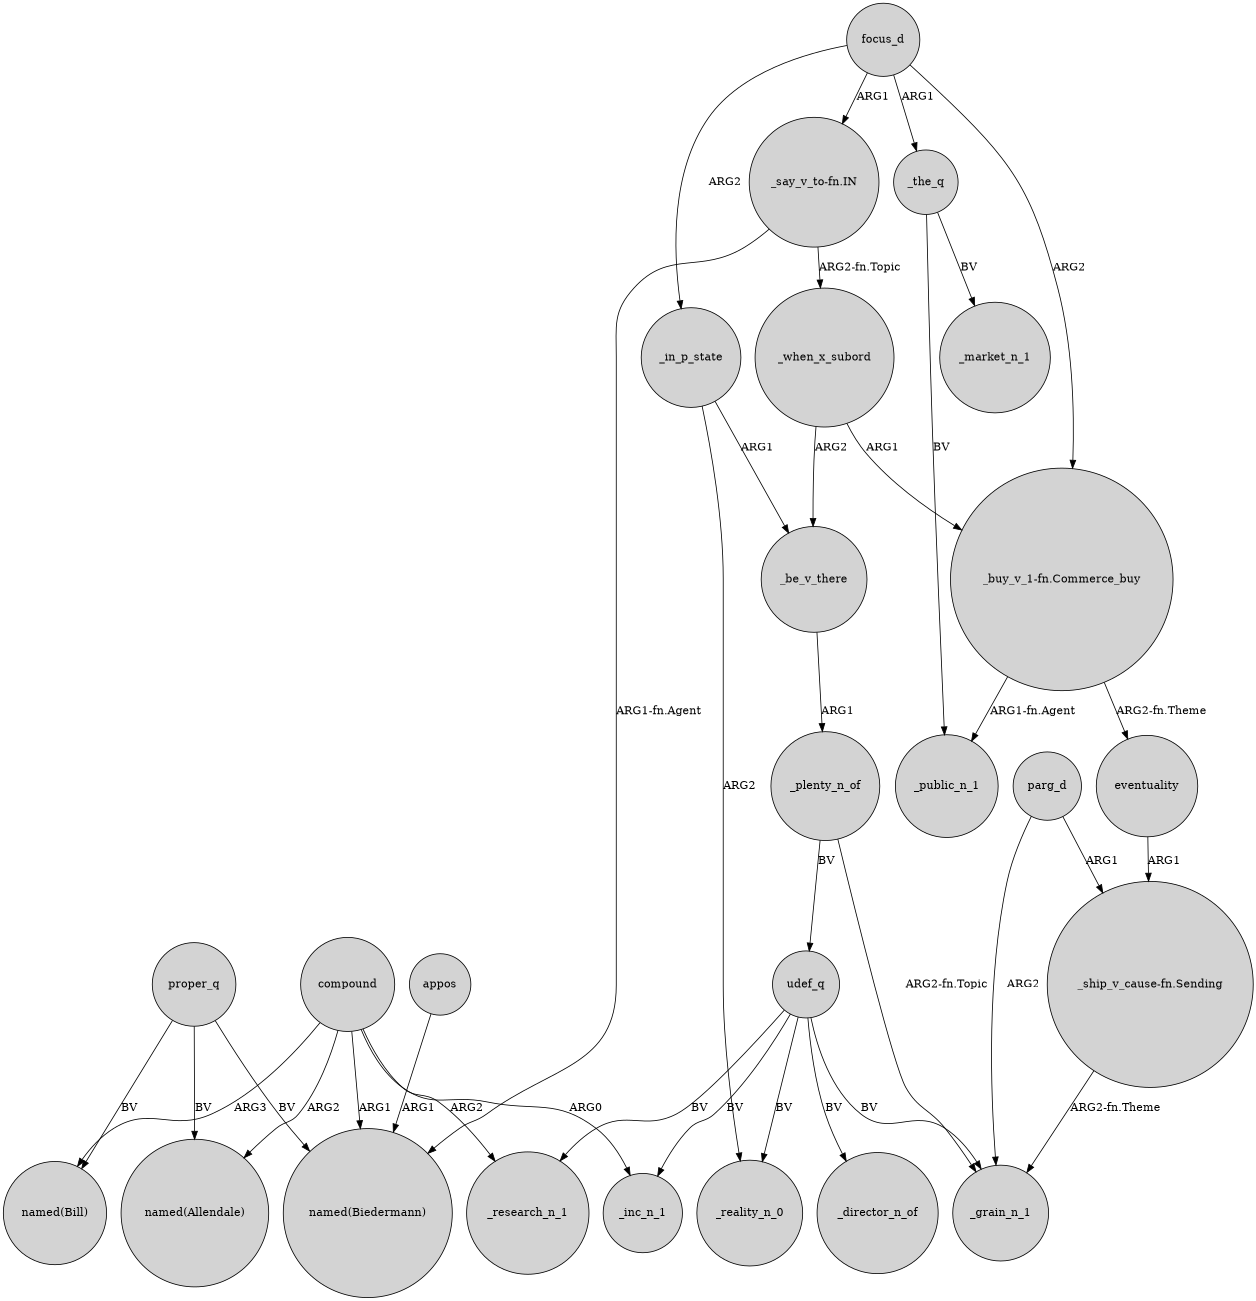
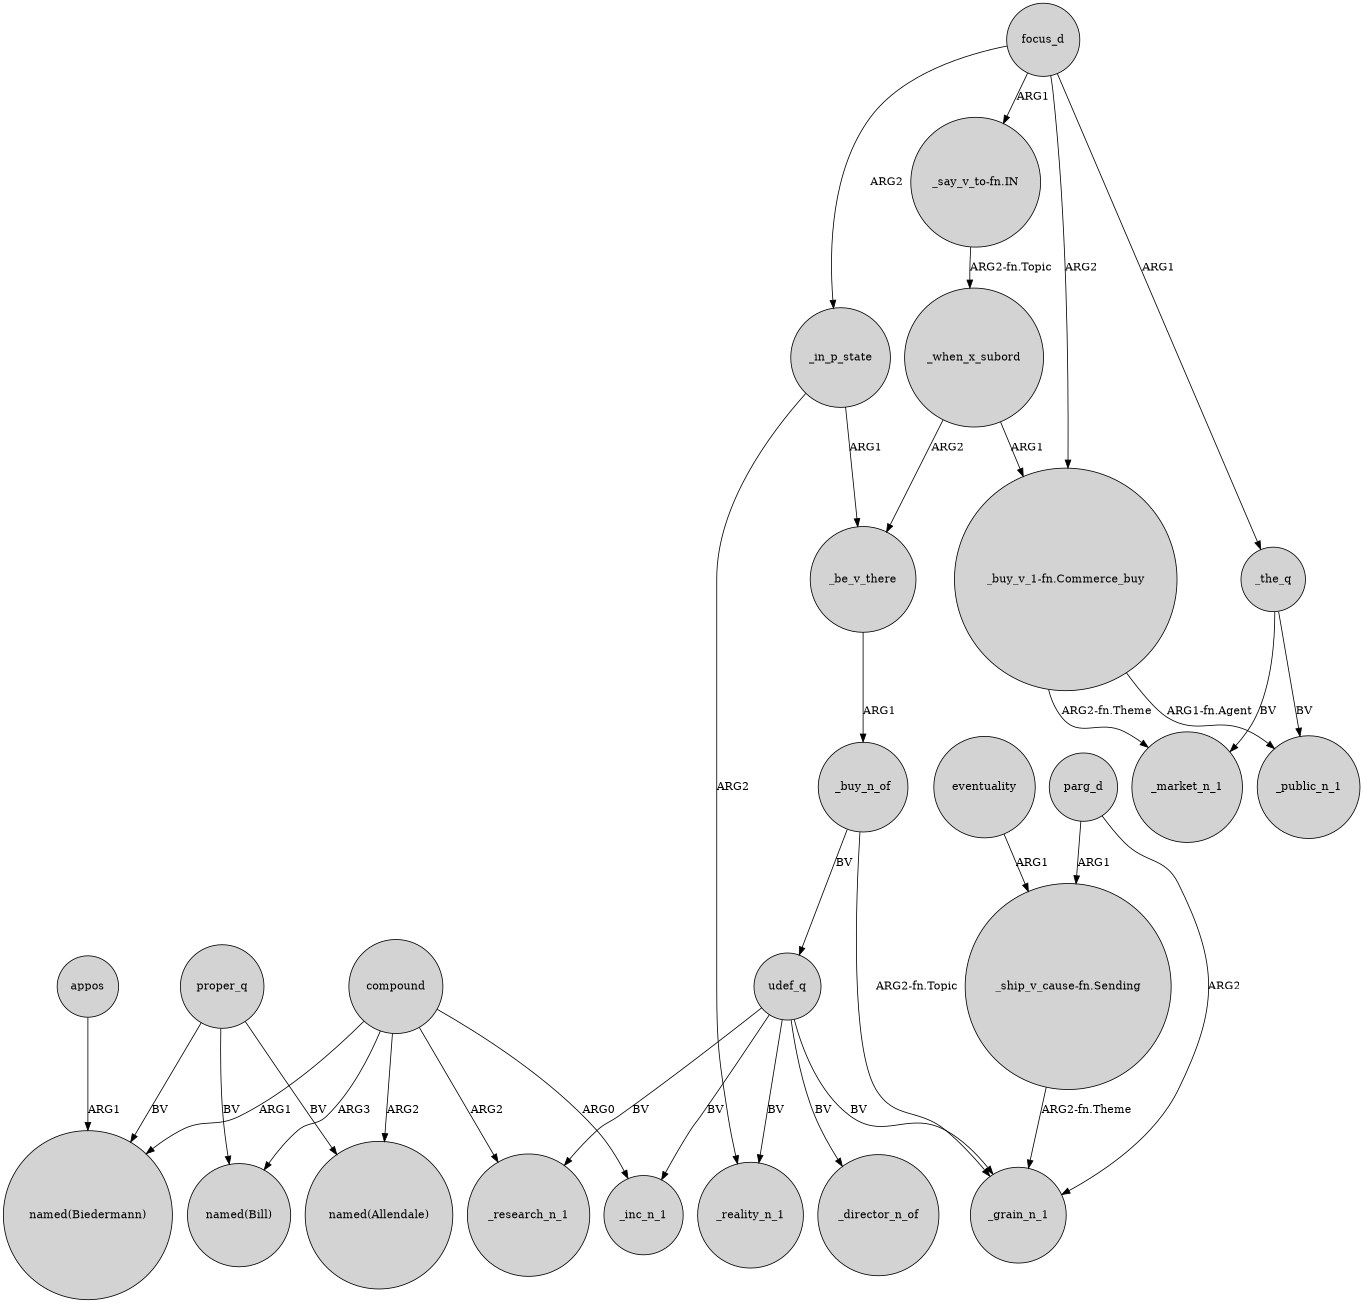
(616, 687) -> none
(1115, 707) -> (1086, 728)
(825, 786) -> (863, 787)
(750, 1213) -> (751, 1215)
